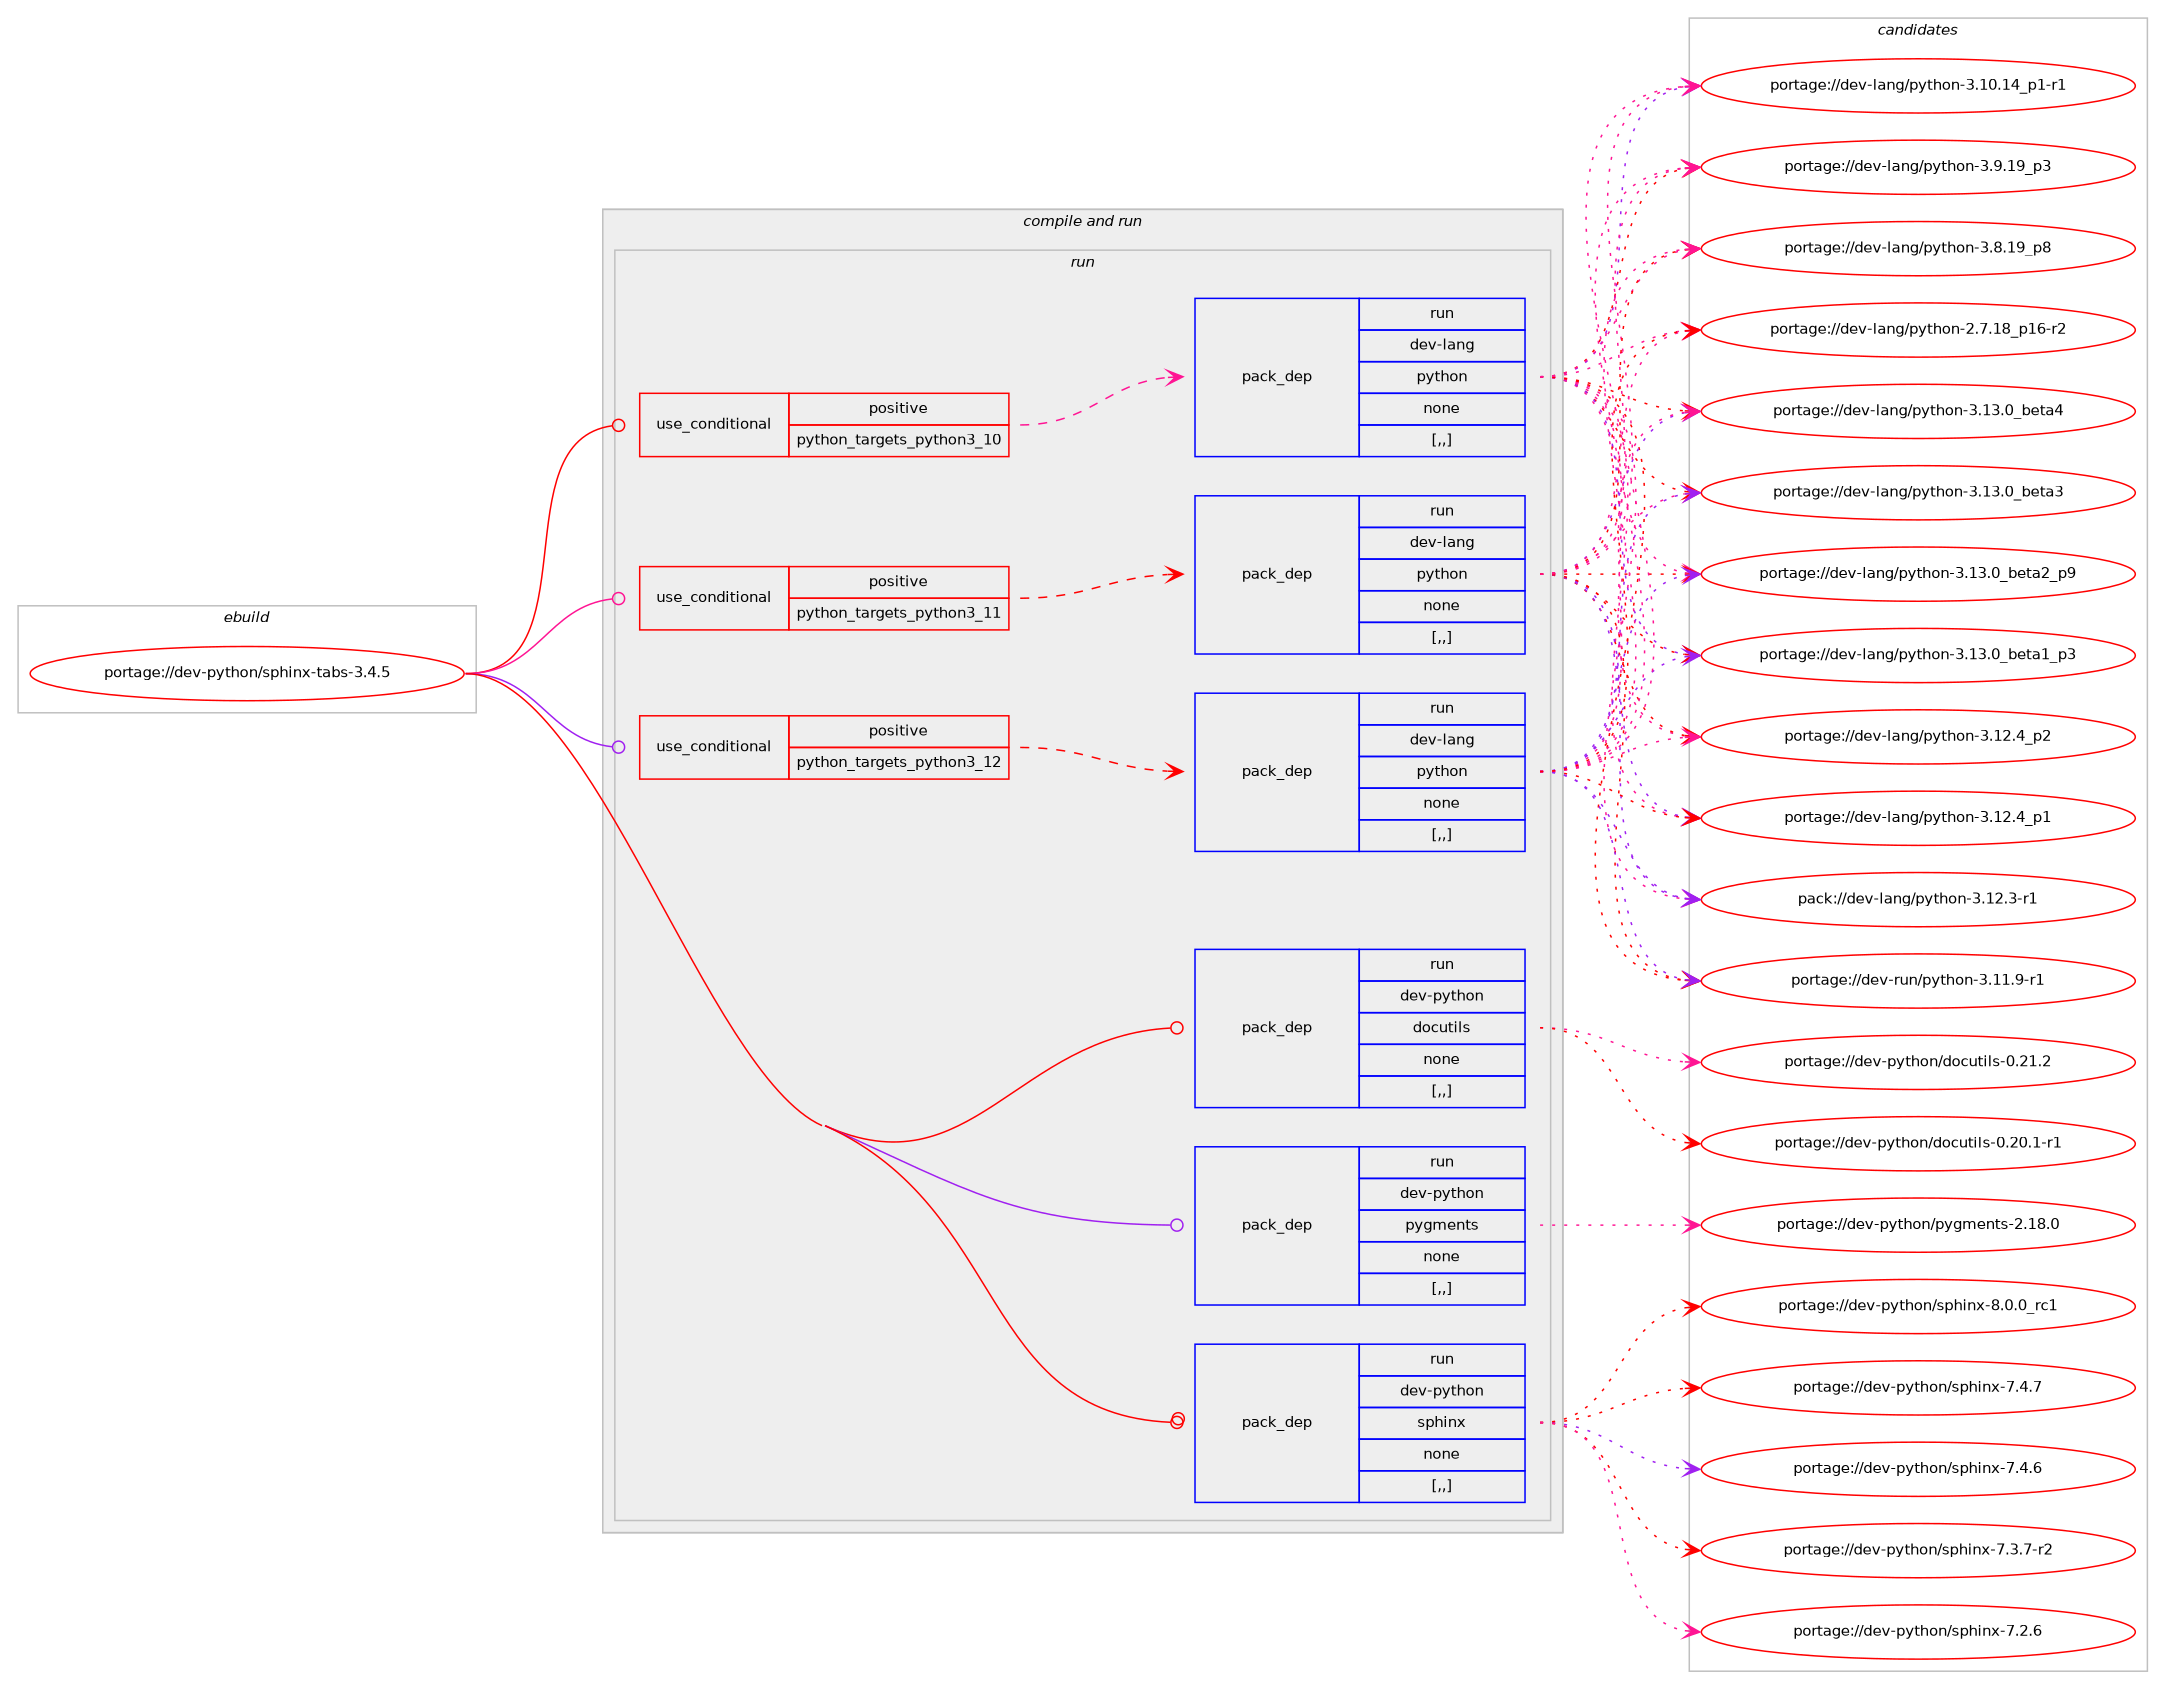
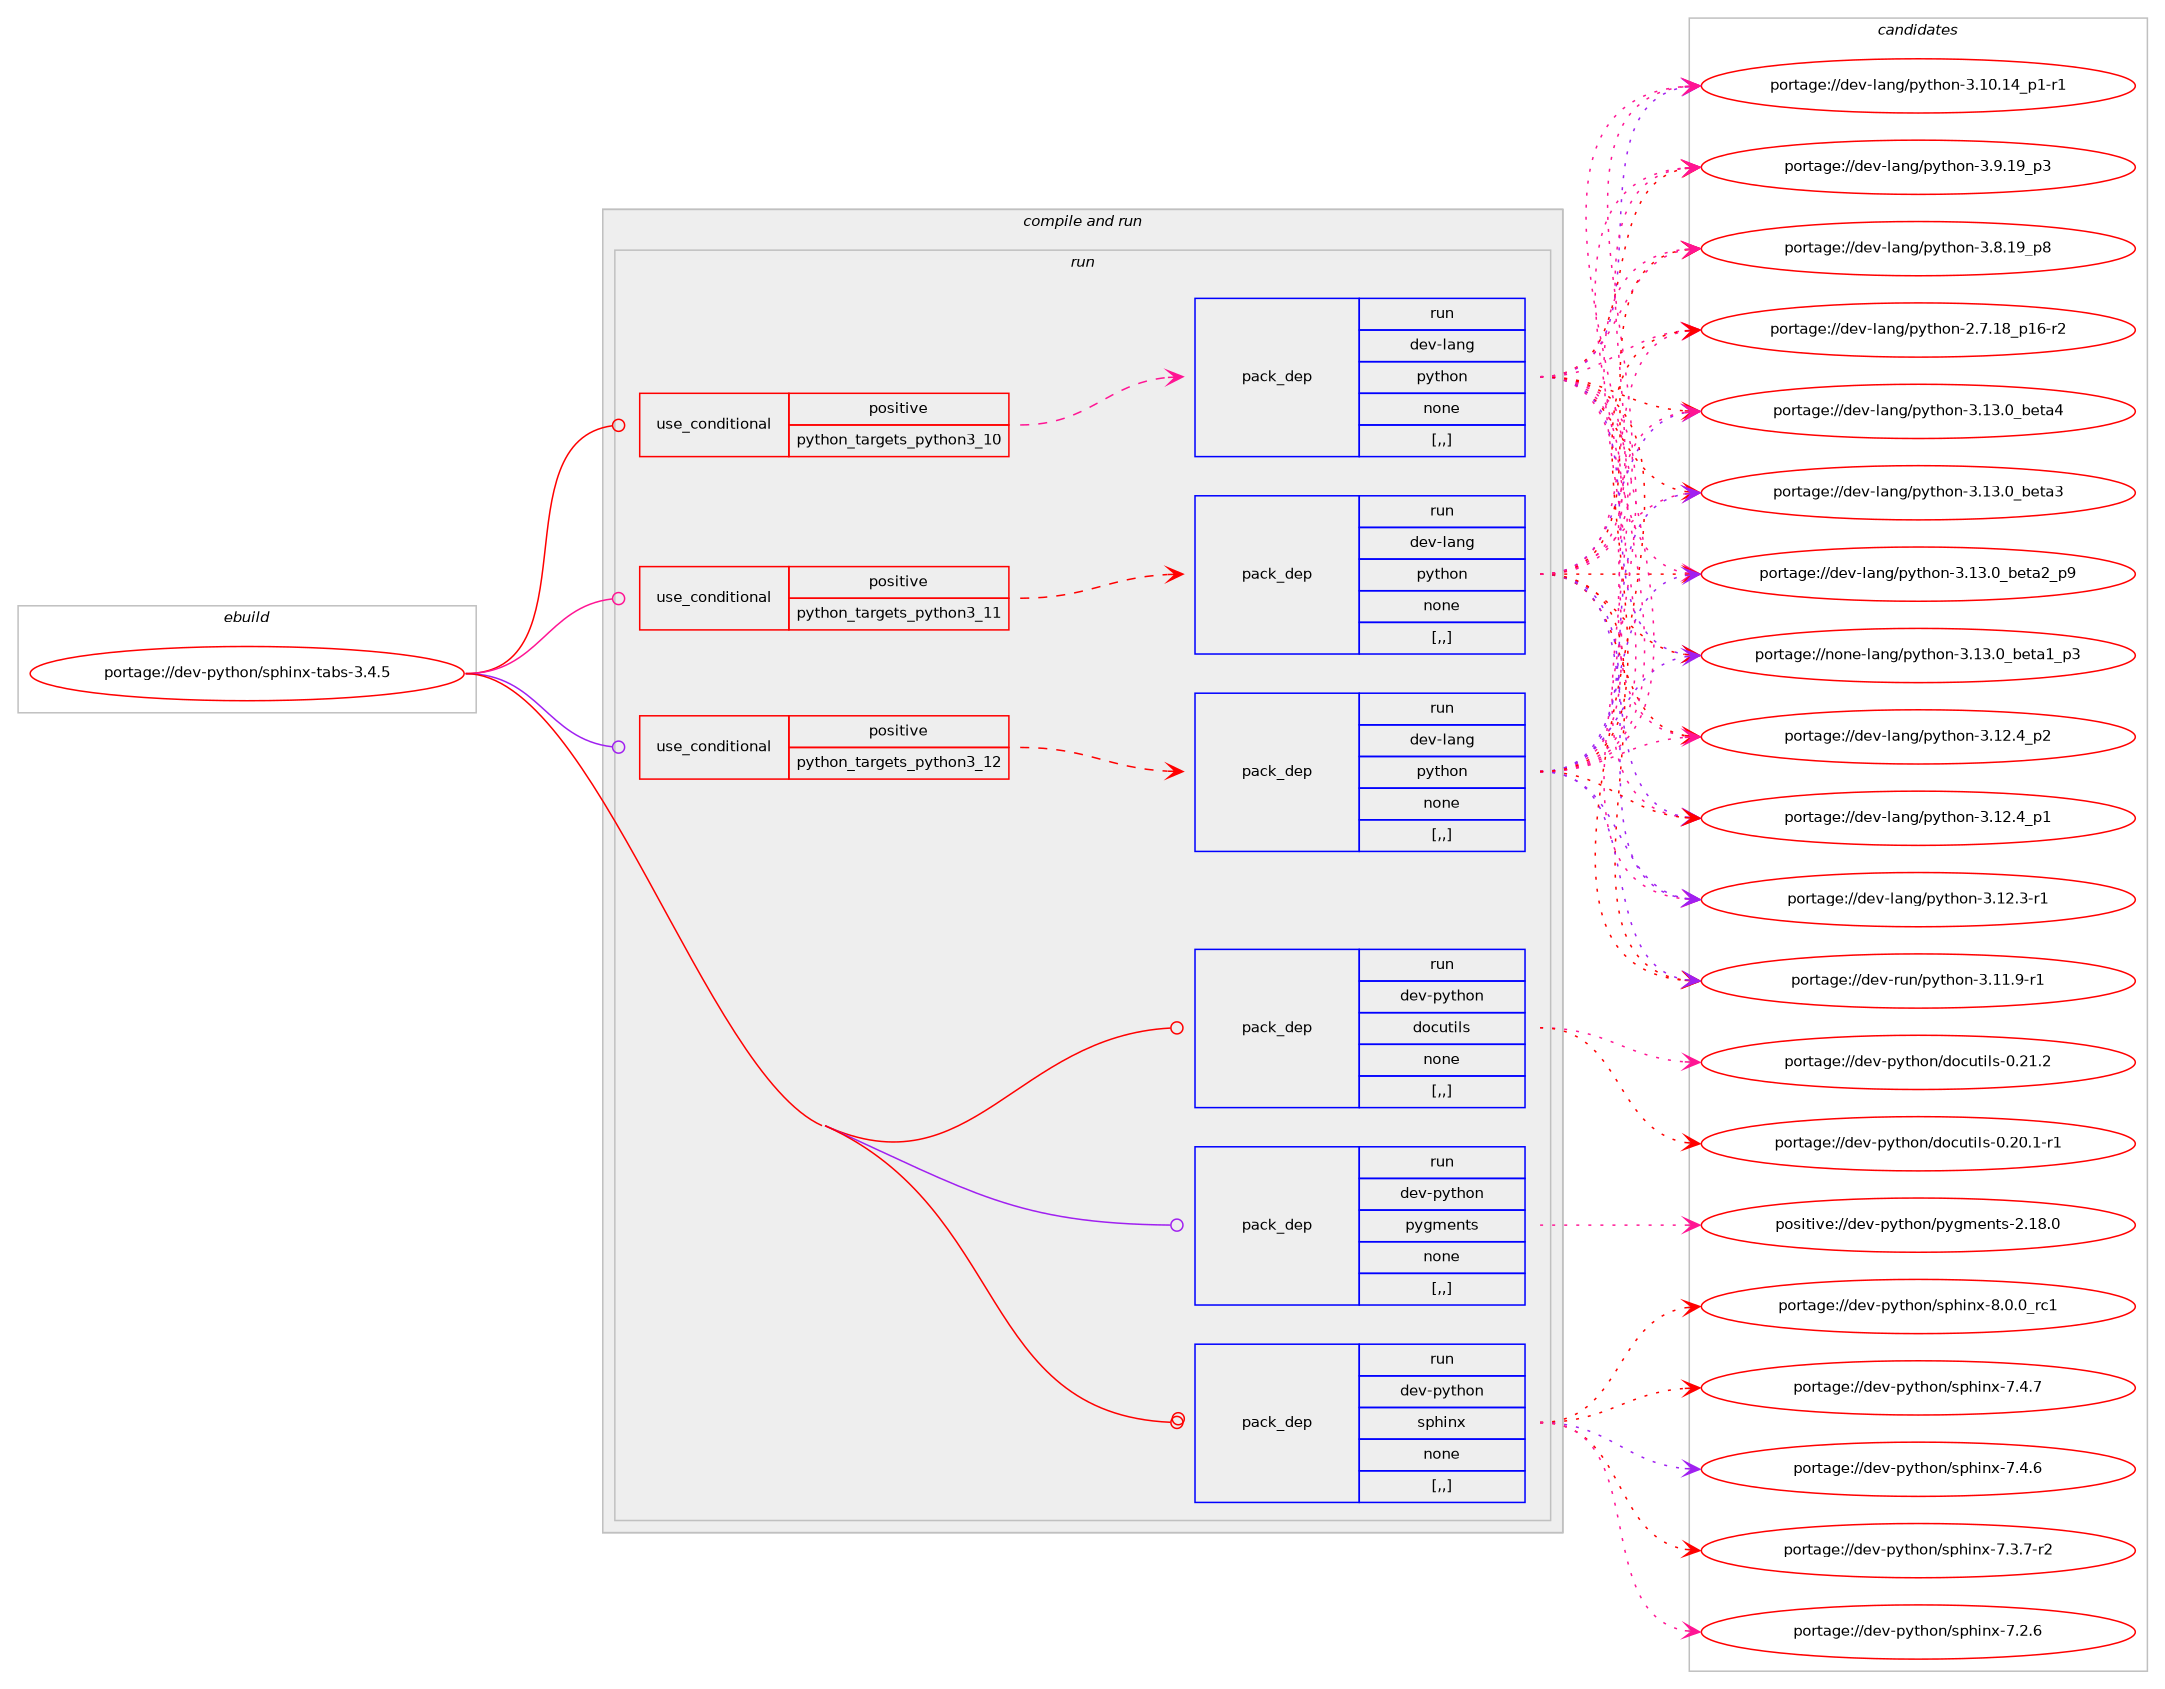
(1918, 656) -> (1918, 656)
(1918, 900) -> (1918, 900)
(1918, 1225) -> (1918, 1225)
